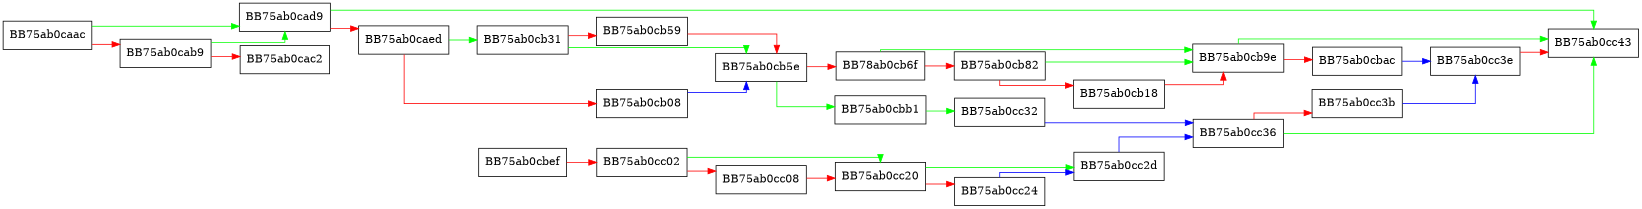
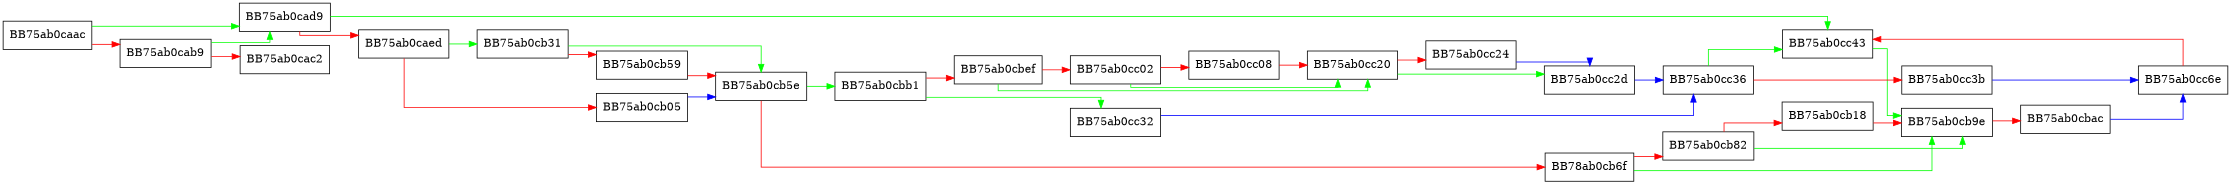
(1387, 39) -> (1887, 74)
(1475, 61) -> (2183, 80)
none -> (936, 78)
none -> (1124, 91)
(642, 104) -> (642, 108)
